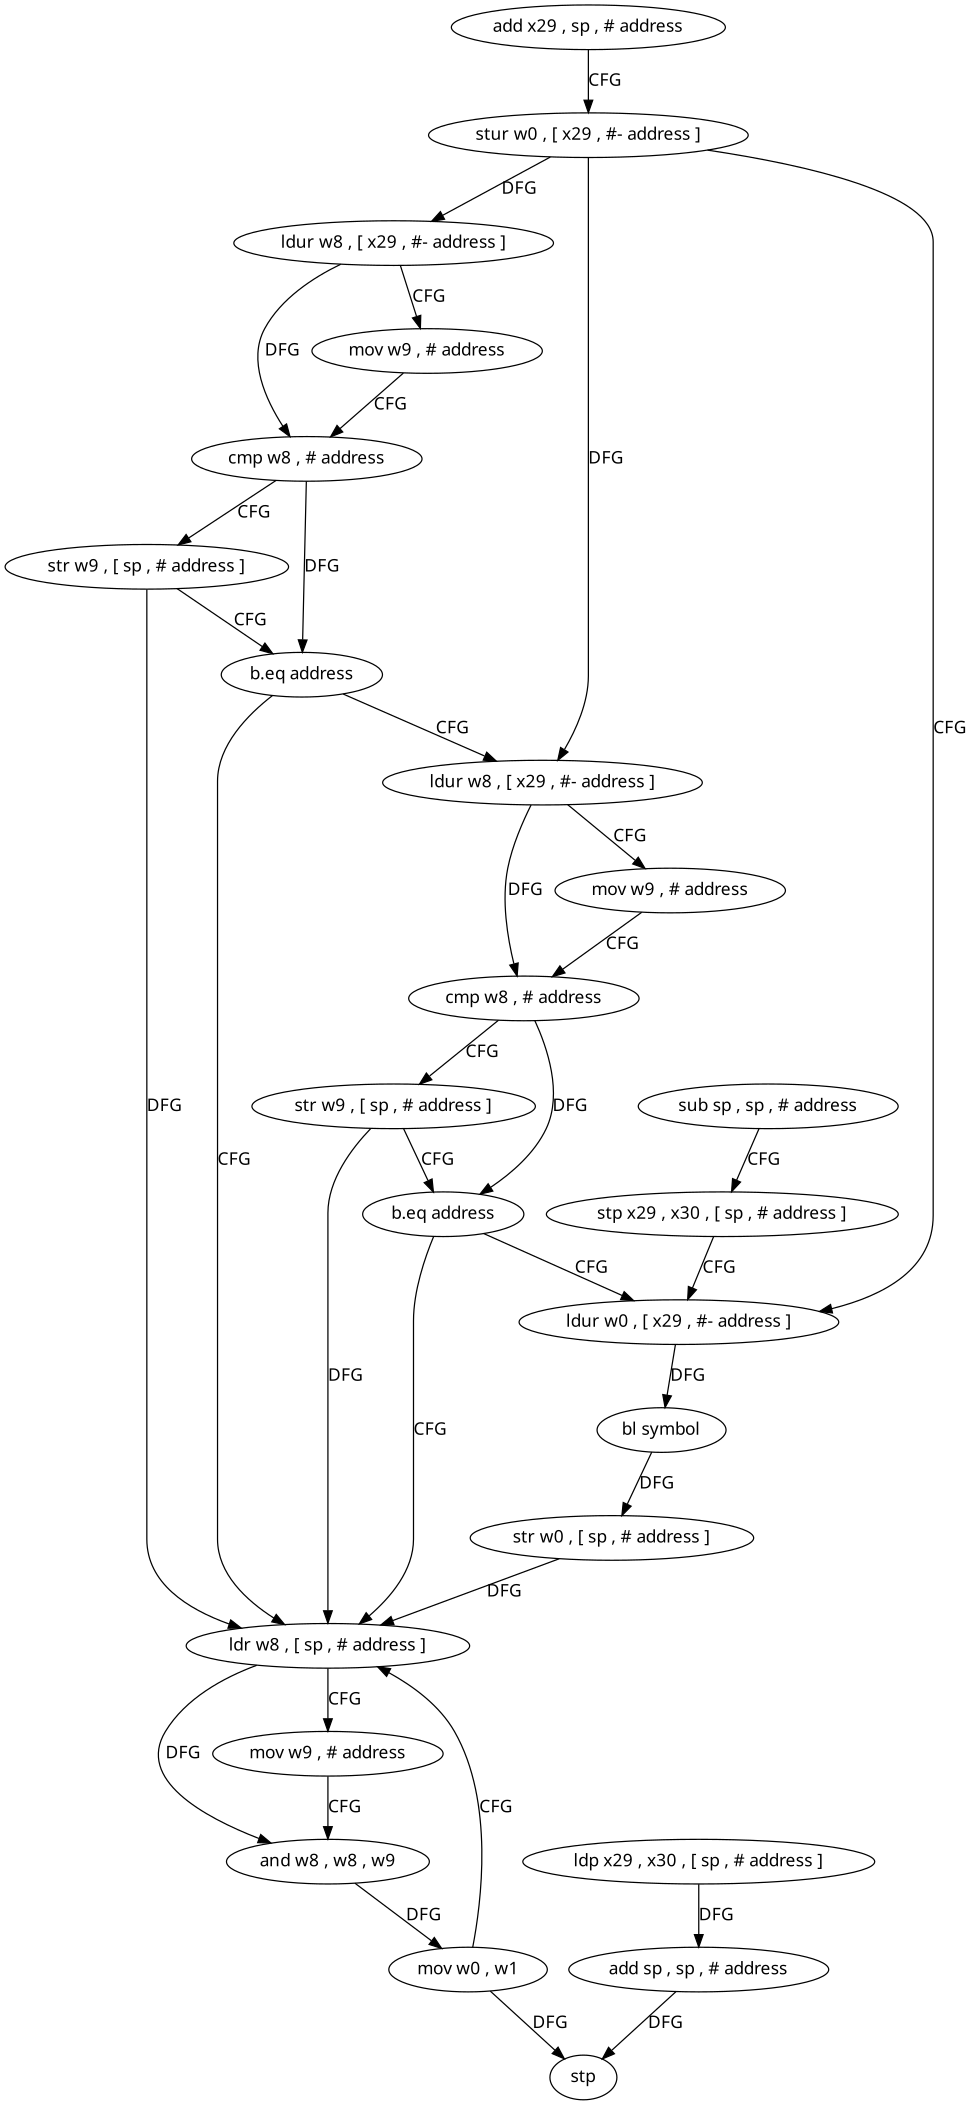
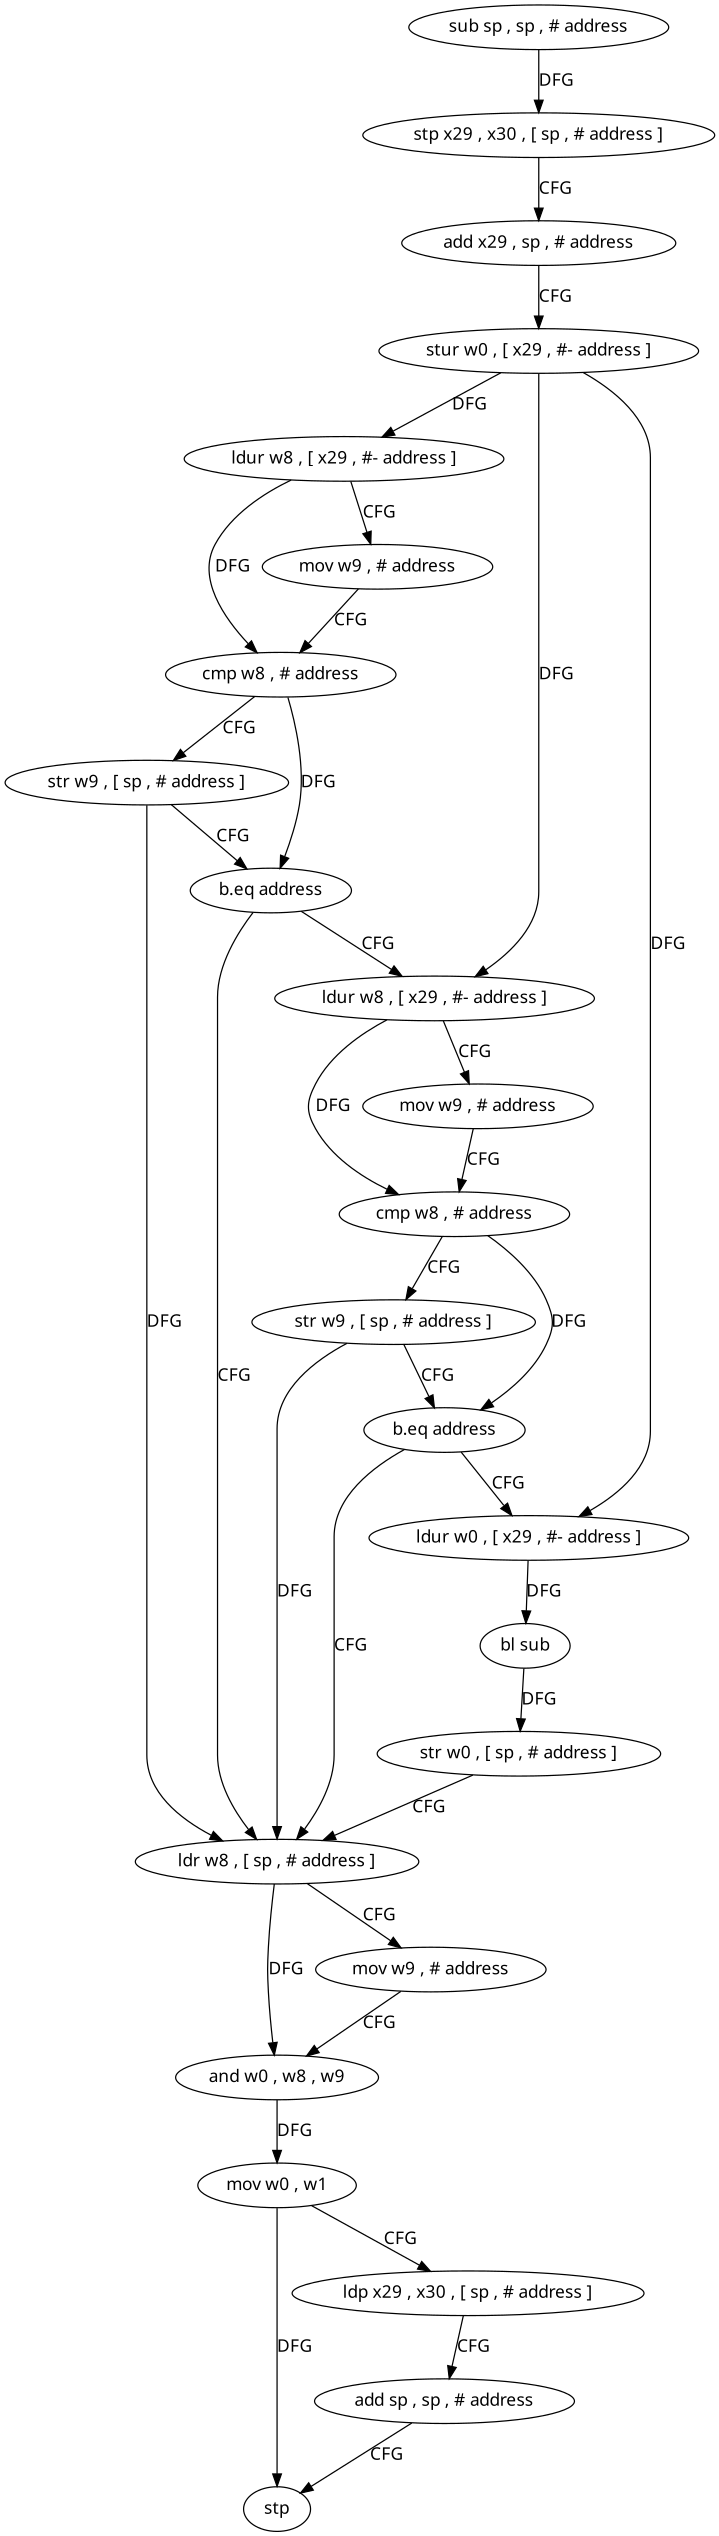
(951, 729) -> (668, 944)
(764, 1160) -> (557, 81)
(703, 1262) -> (539, 183)
(662, 1430) -> (525, 1646)
(505, 1592) -> (430, 1808)
(476, 1793) -> (366, 2235)
(328, 1862) -> (277, 2077)
(717, 1916) -> (474, 2347)
(666, 2024) -> (387, 2455)
